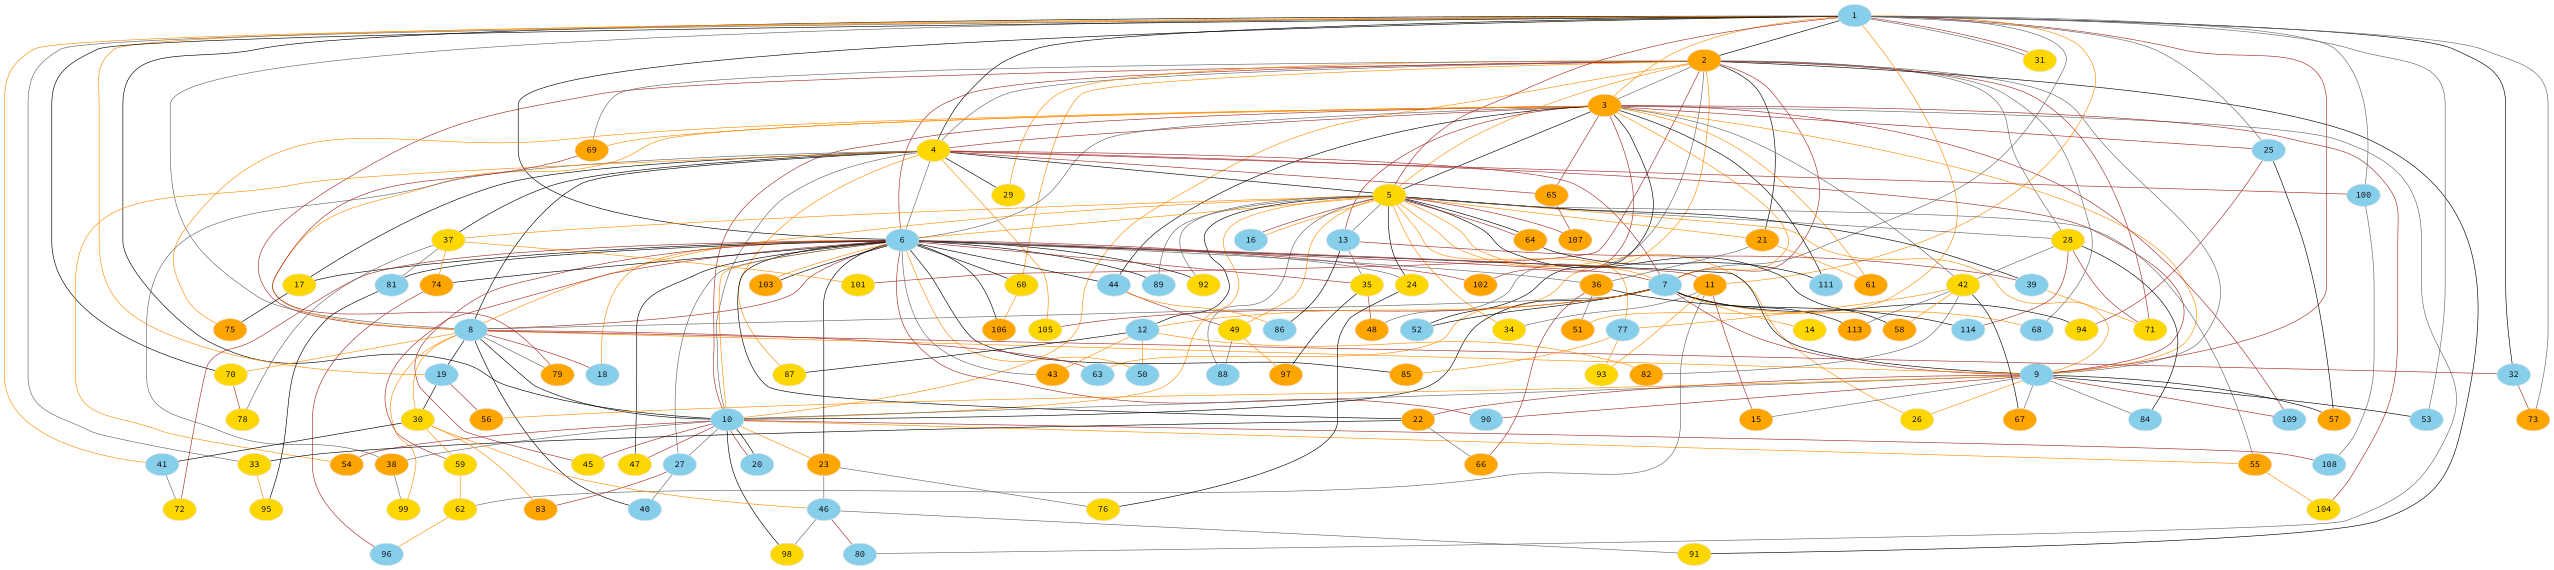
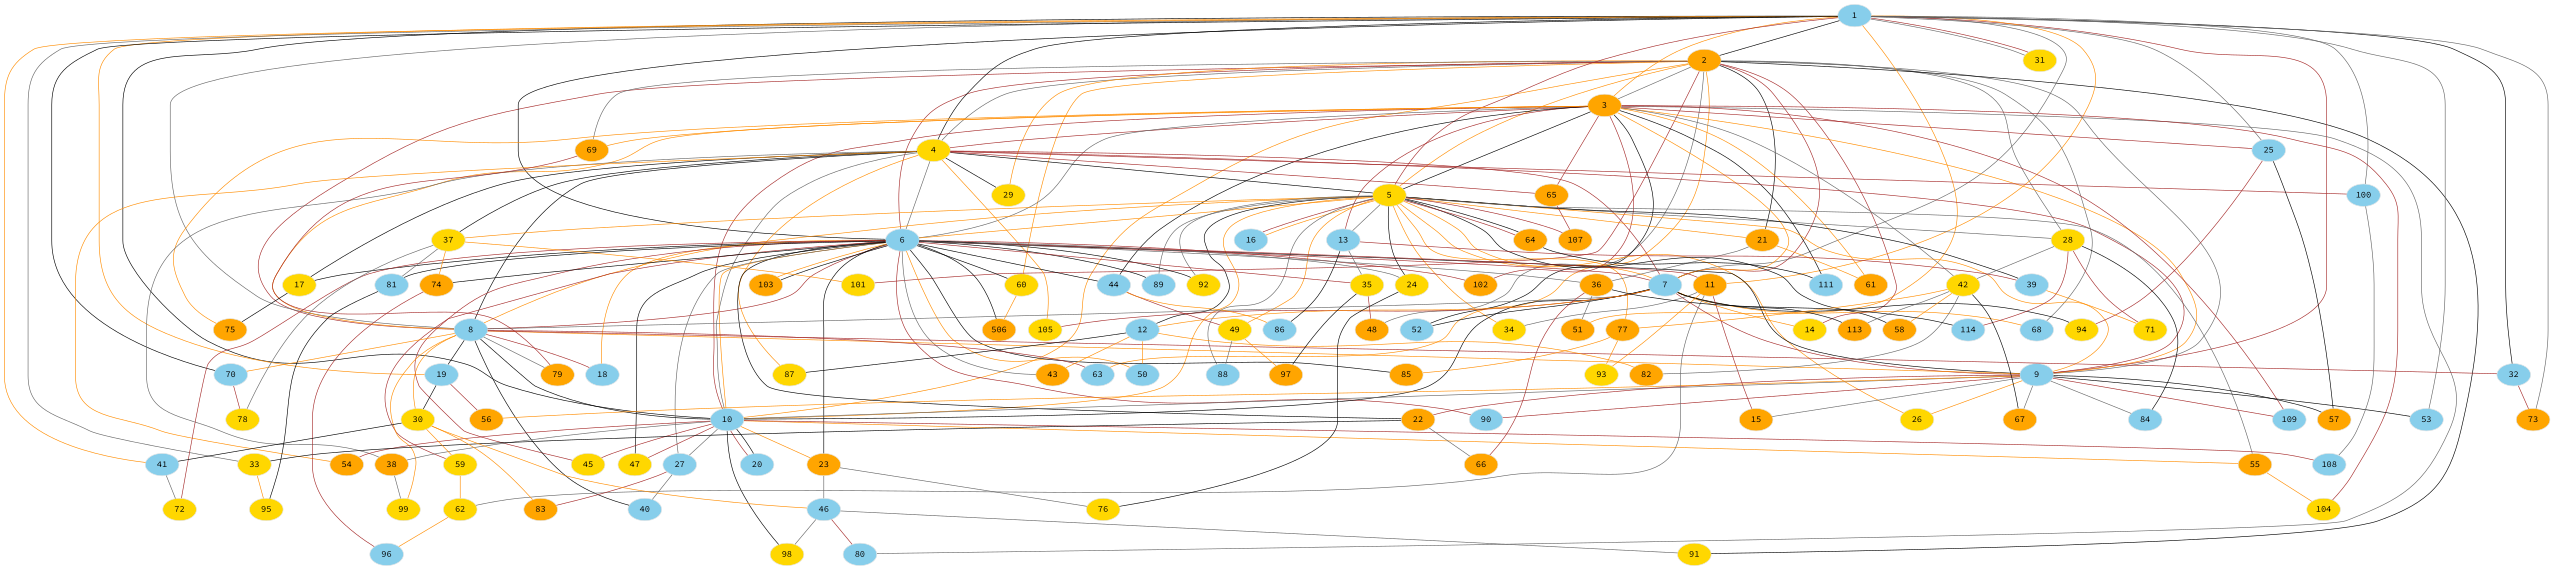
(2007, 87) -> (1859, 188)
(999, 330) -> (999, 330)
(1623, 330) -> (1623, 330)
(231, 375) -> (231, 375)
